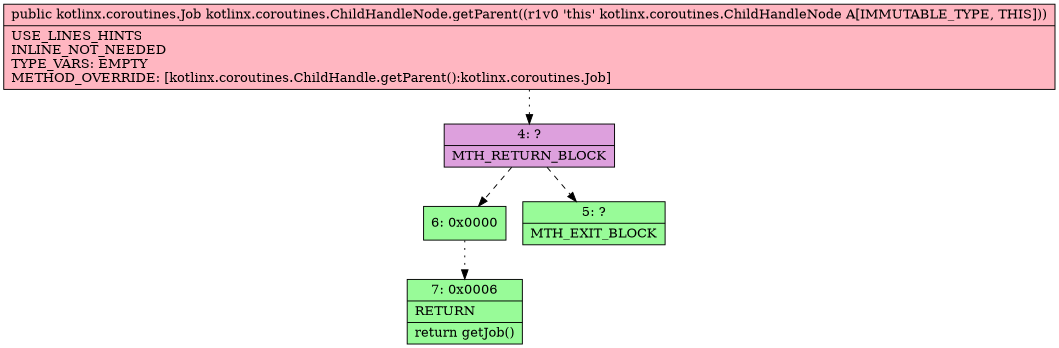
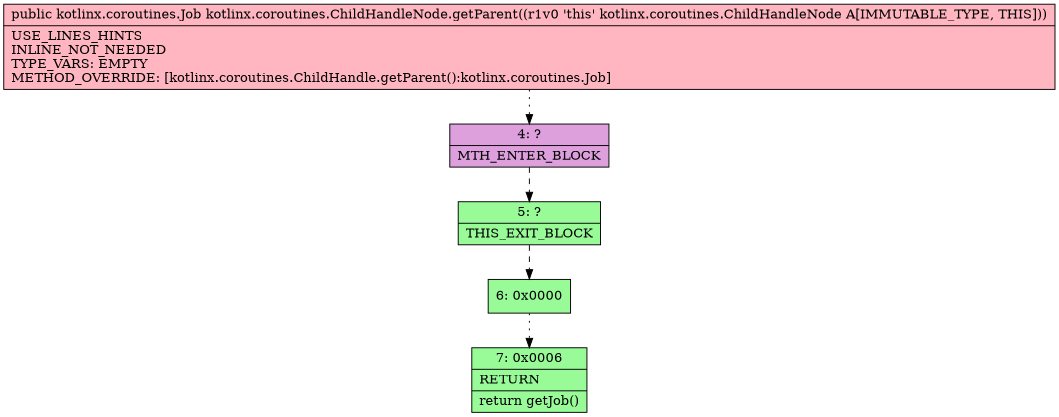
(529, 156) -> (529, 156)
(498, 183) -> (529, 257)
(594, 234) -> (529, 234)
